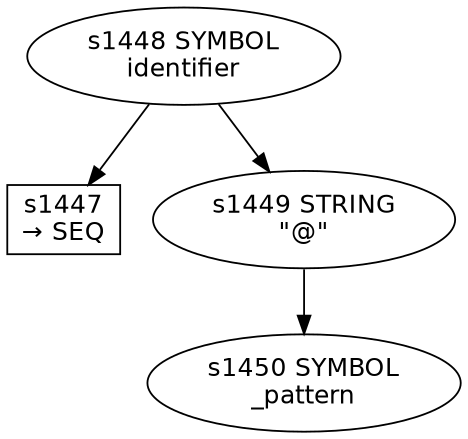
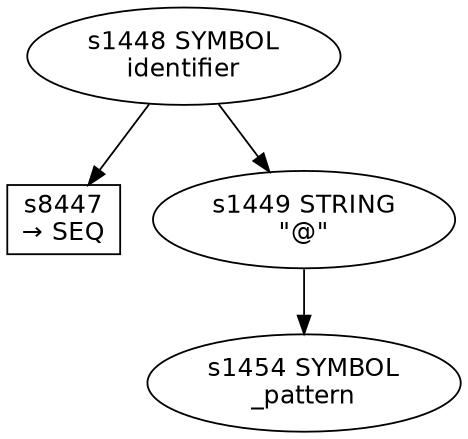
(64, 220) -> (64, 220)
(304, 383) -> (304, 383)
